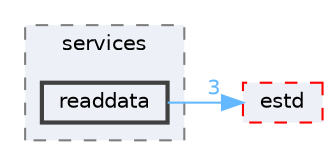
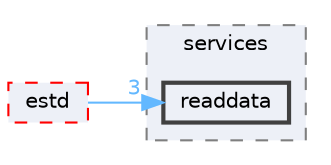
(197, 103) -> (115, 103)
